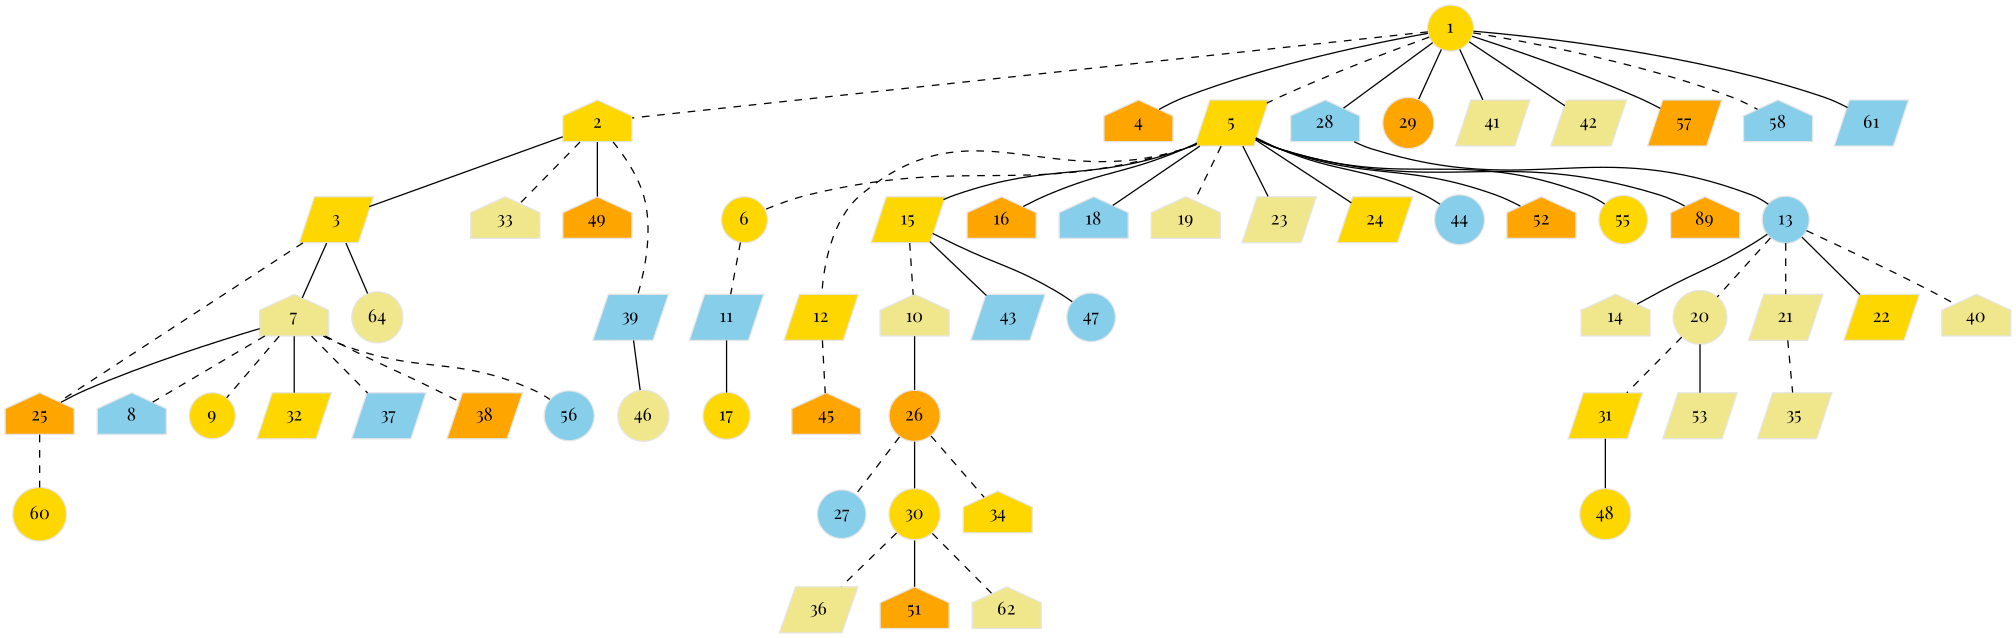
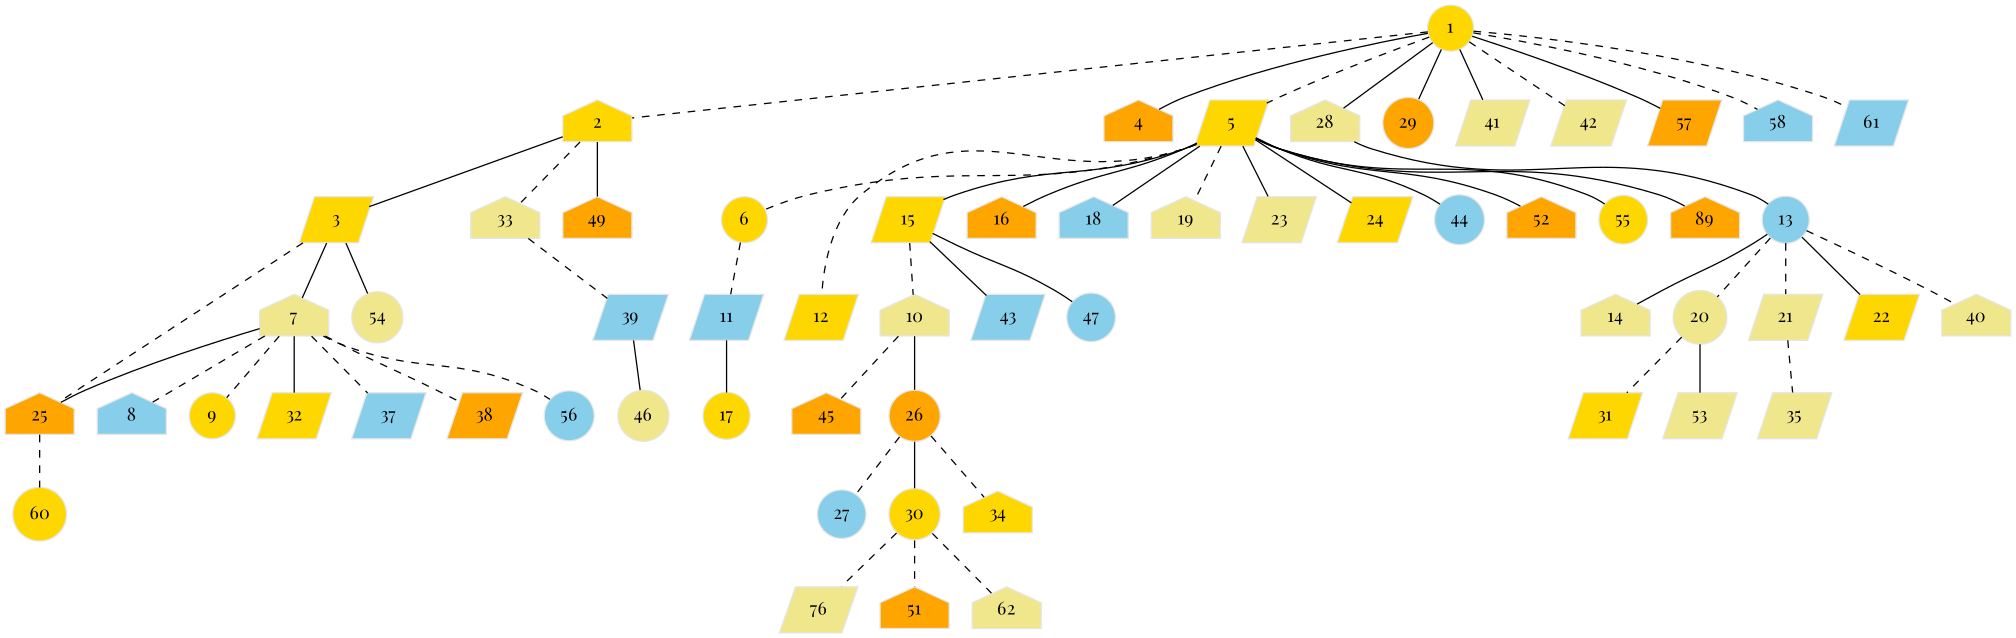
(1663, 57) -> (1663, 57)
(1517, 74) -> (1517, 74)
(1325, 123) -> (1325, 123)
(647, 214) -> (568, 268)
(377, 317) -> (377, 317)
(824, 367) -> (870, 368)
(1605, 514) -> none
(915, 564) -> (915, 564)
(819, 610) -> (819, 610)
